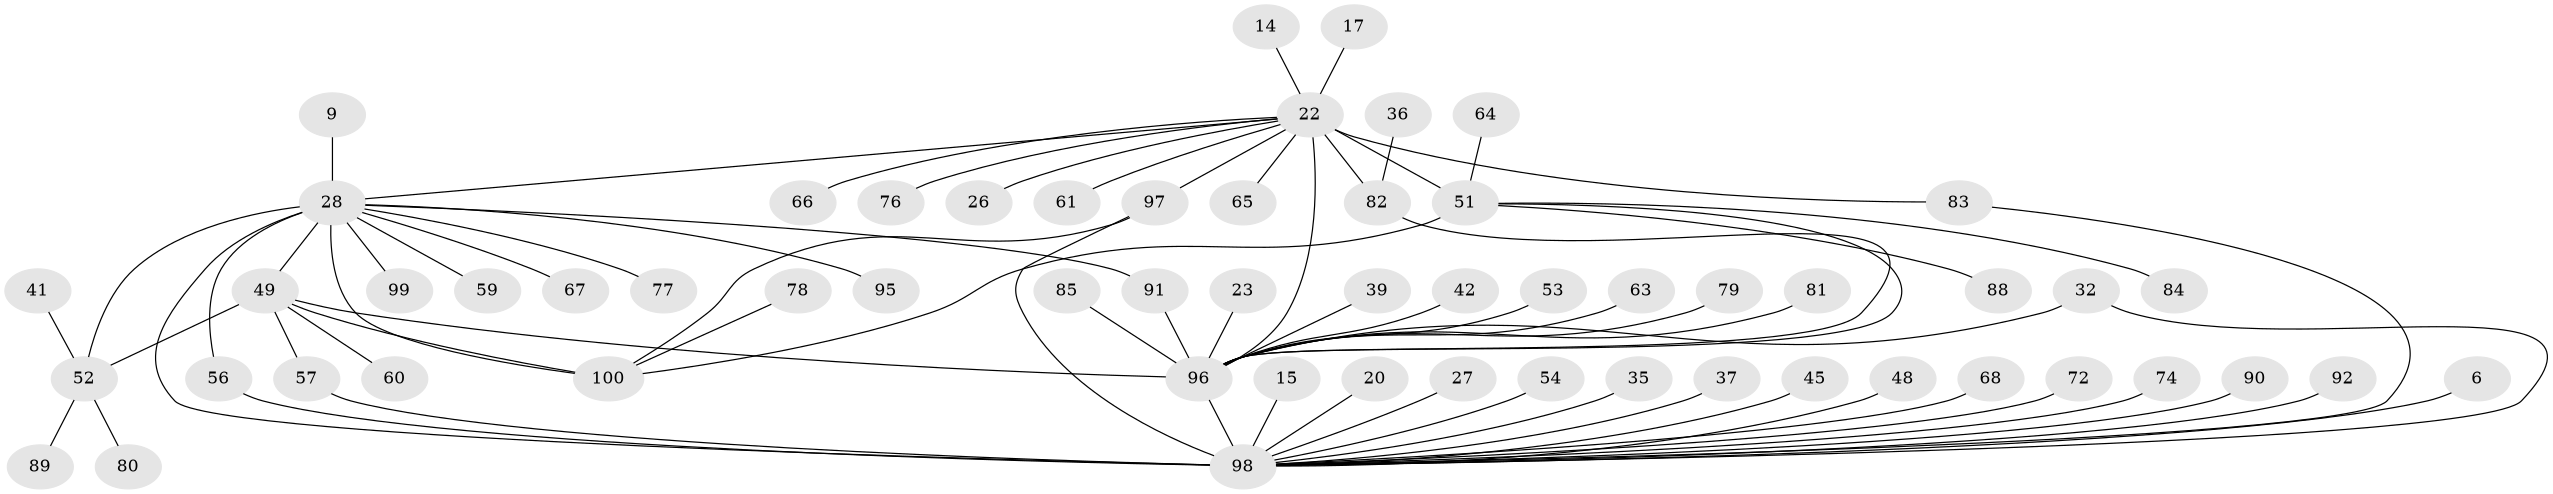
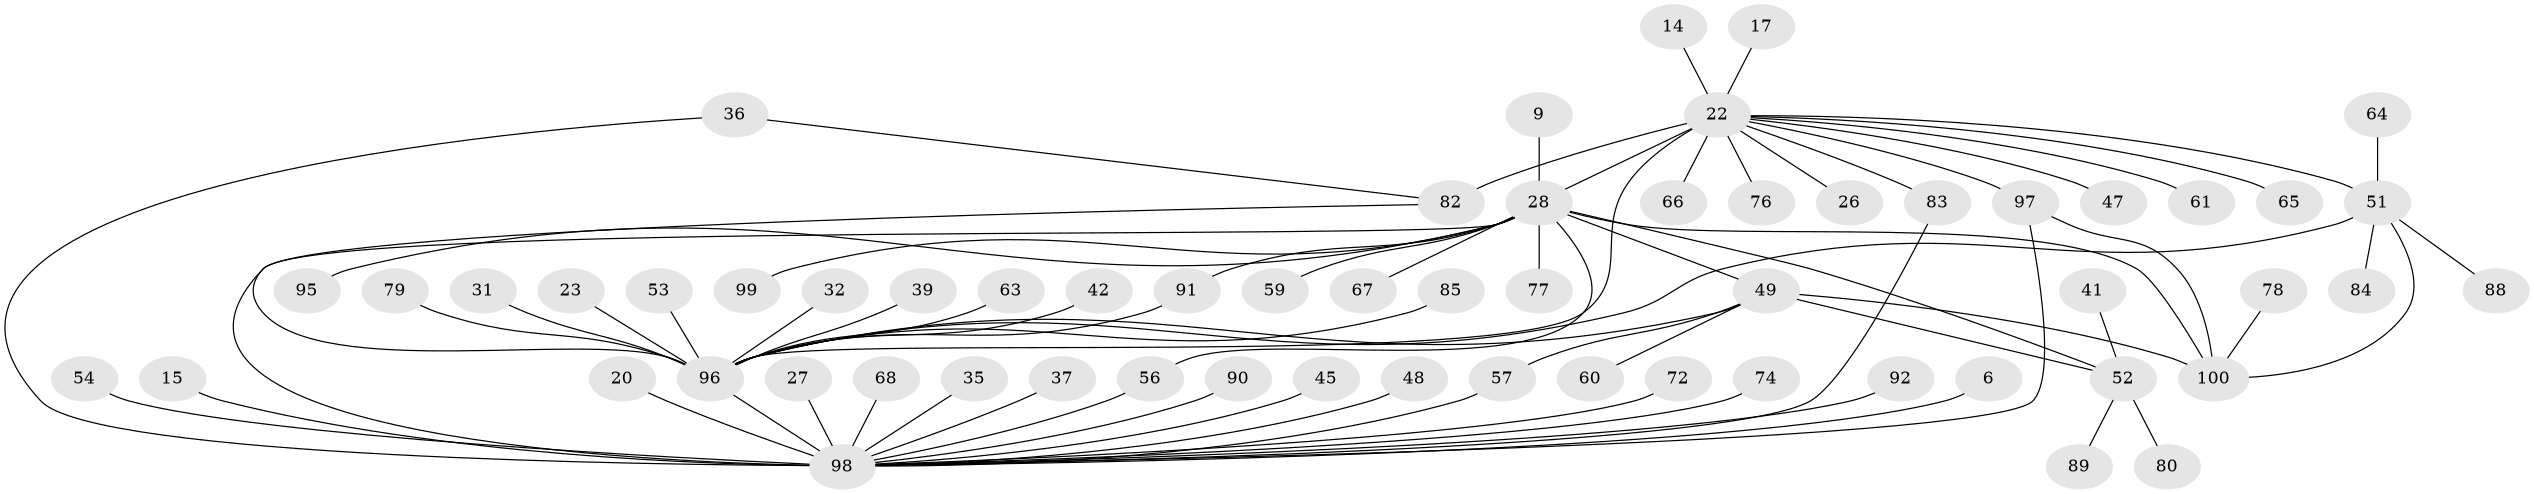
none -> (2114, 203)
(1817, 291) -> (483, 291)
(2194, 439) -> (27, 372)
